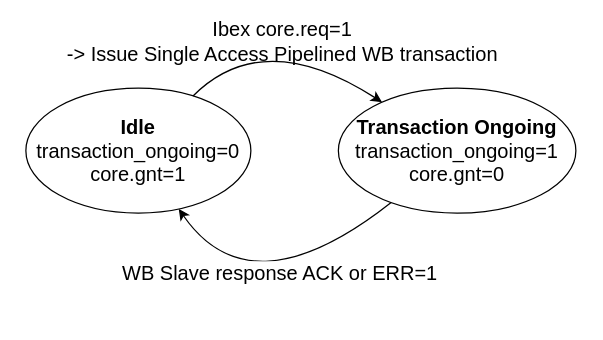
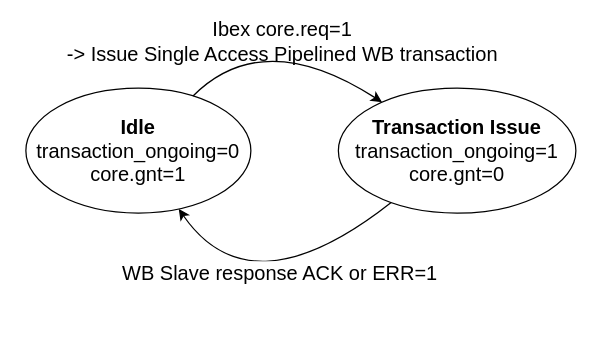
(457, 151) -> (457, 151)
